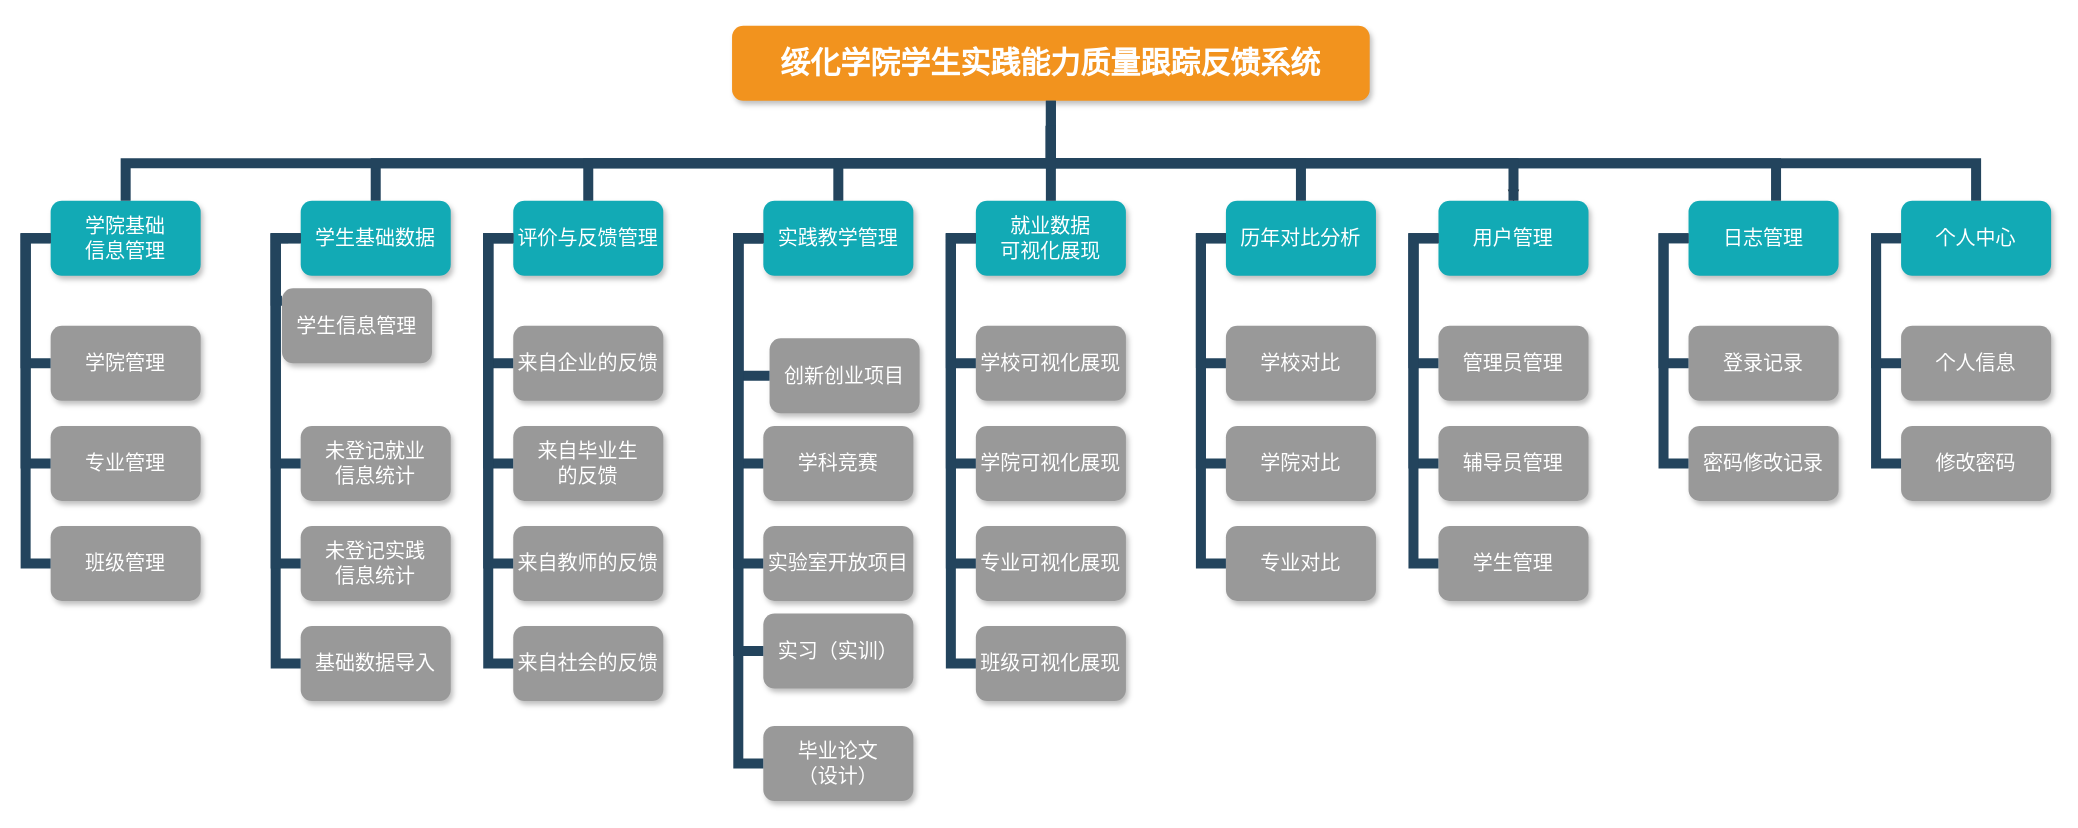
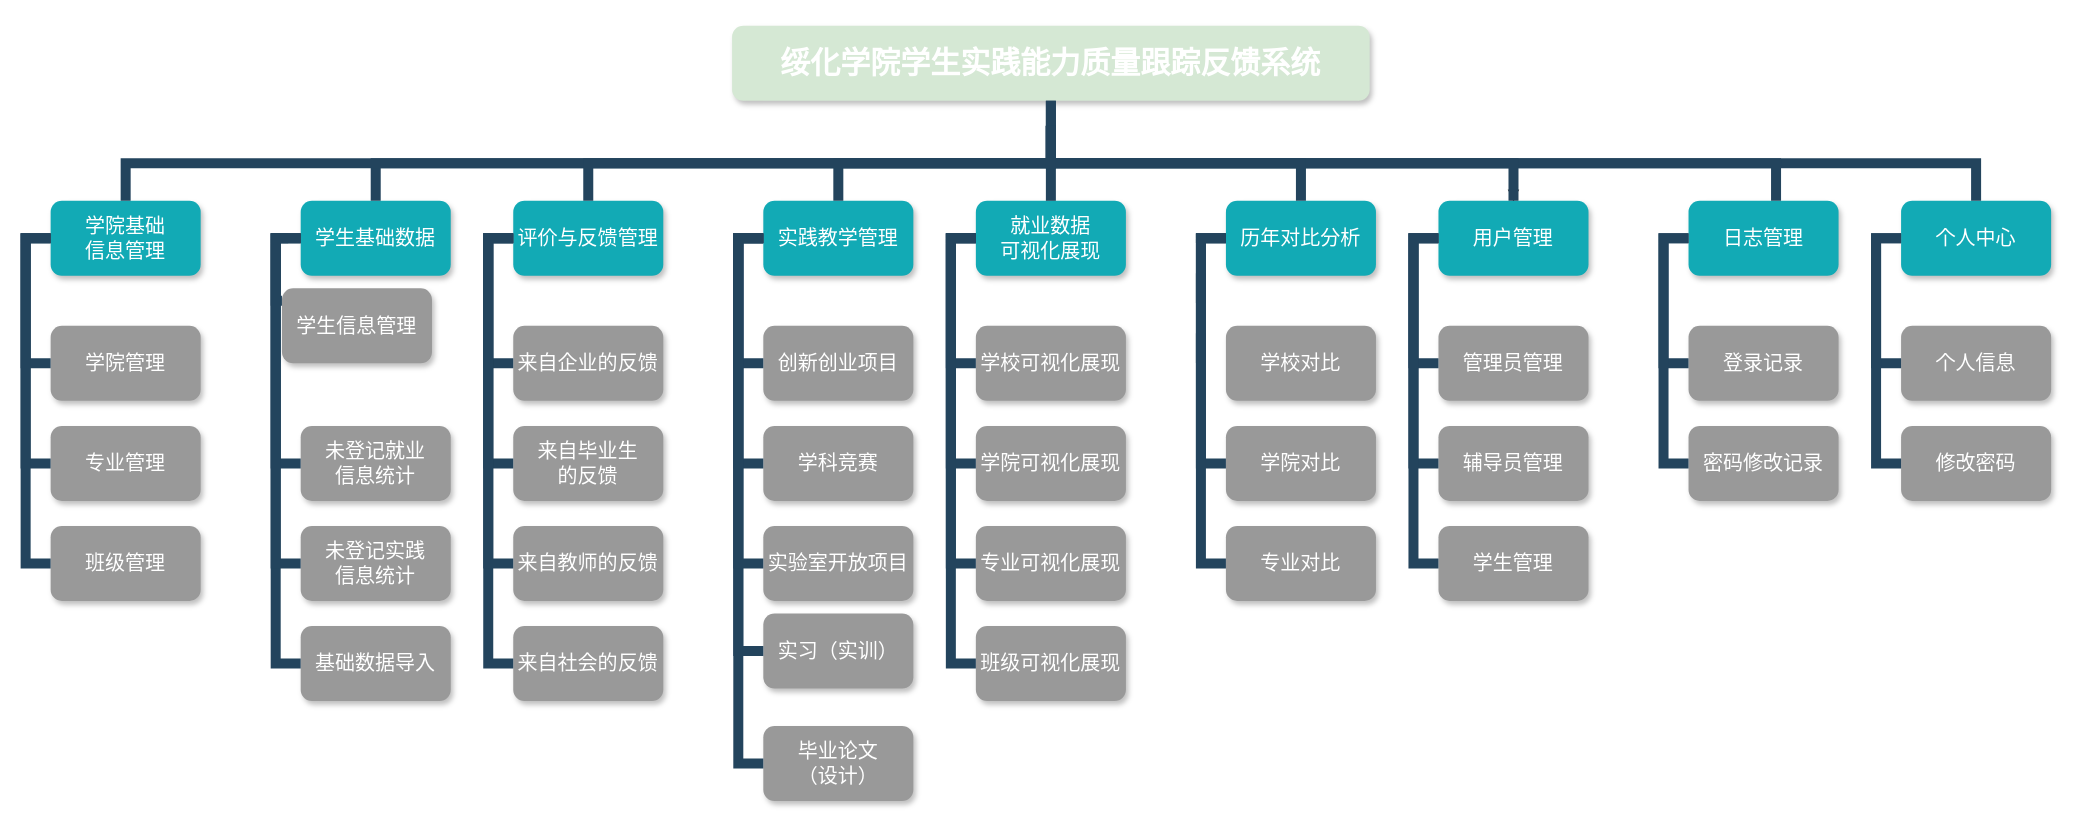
(1051, 63) -> (1051, 63)
(1215, 363) -> (1215, 363)
(844, 376) -> (838, 363)
